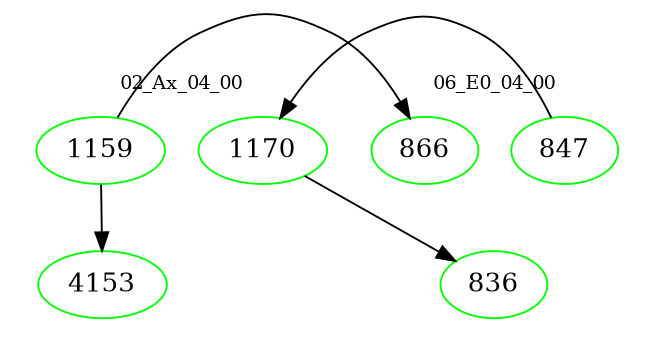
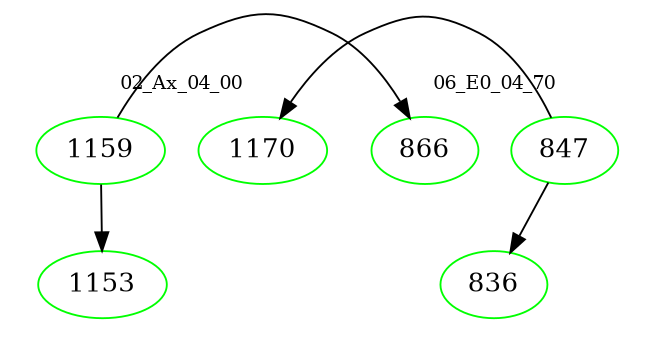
(495, 84) -> (495, 84)
(372, 214) -> (534, 209)
(103, 285) -> (103, 285)
